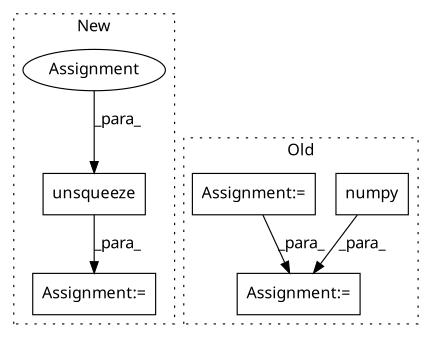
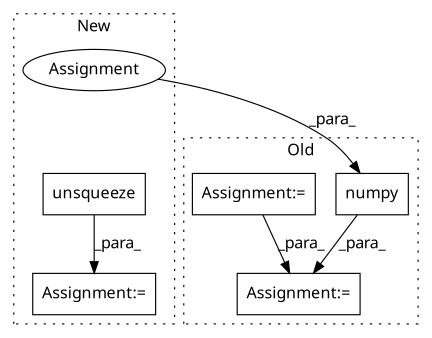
(94, 126) -> (263, 107)
